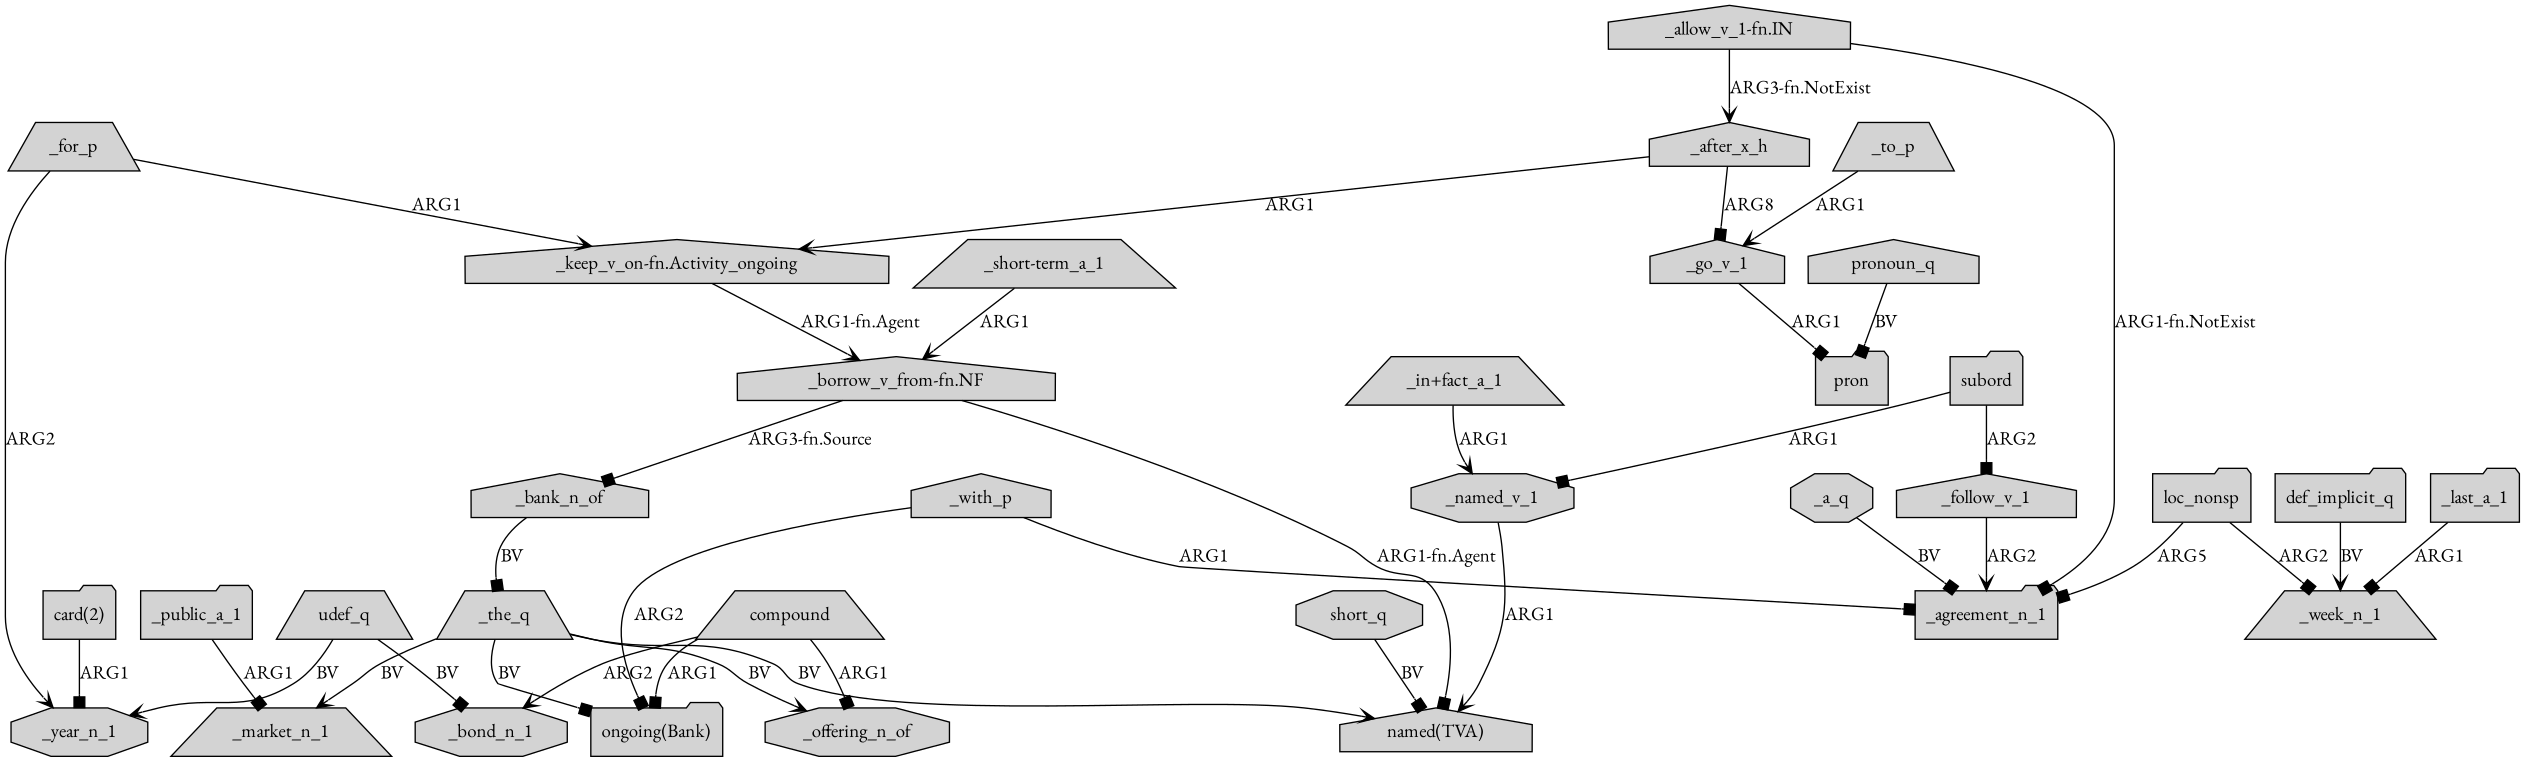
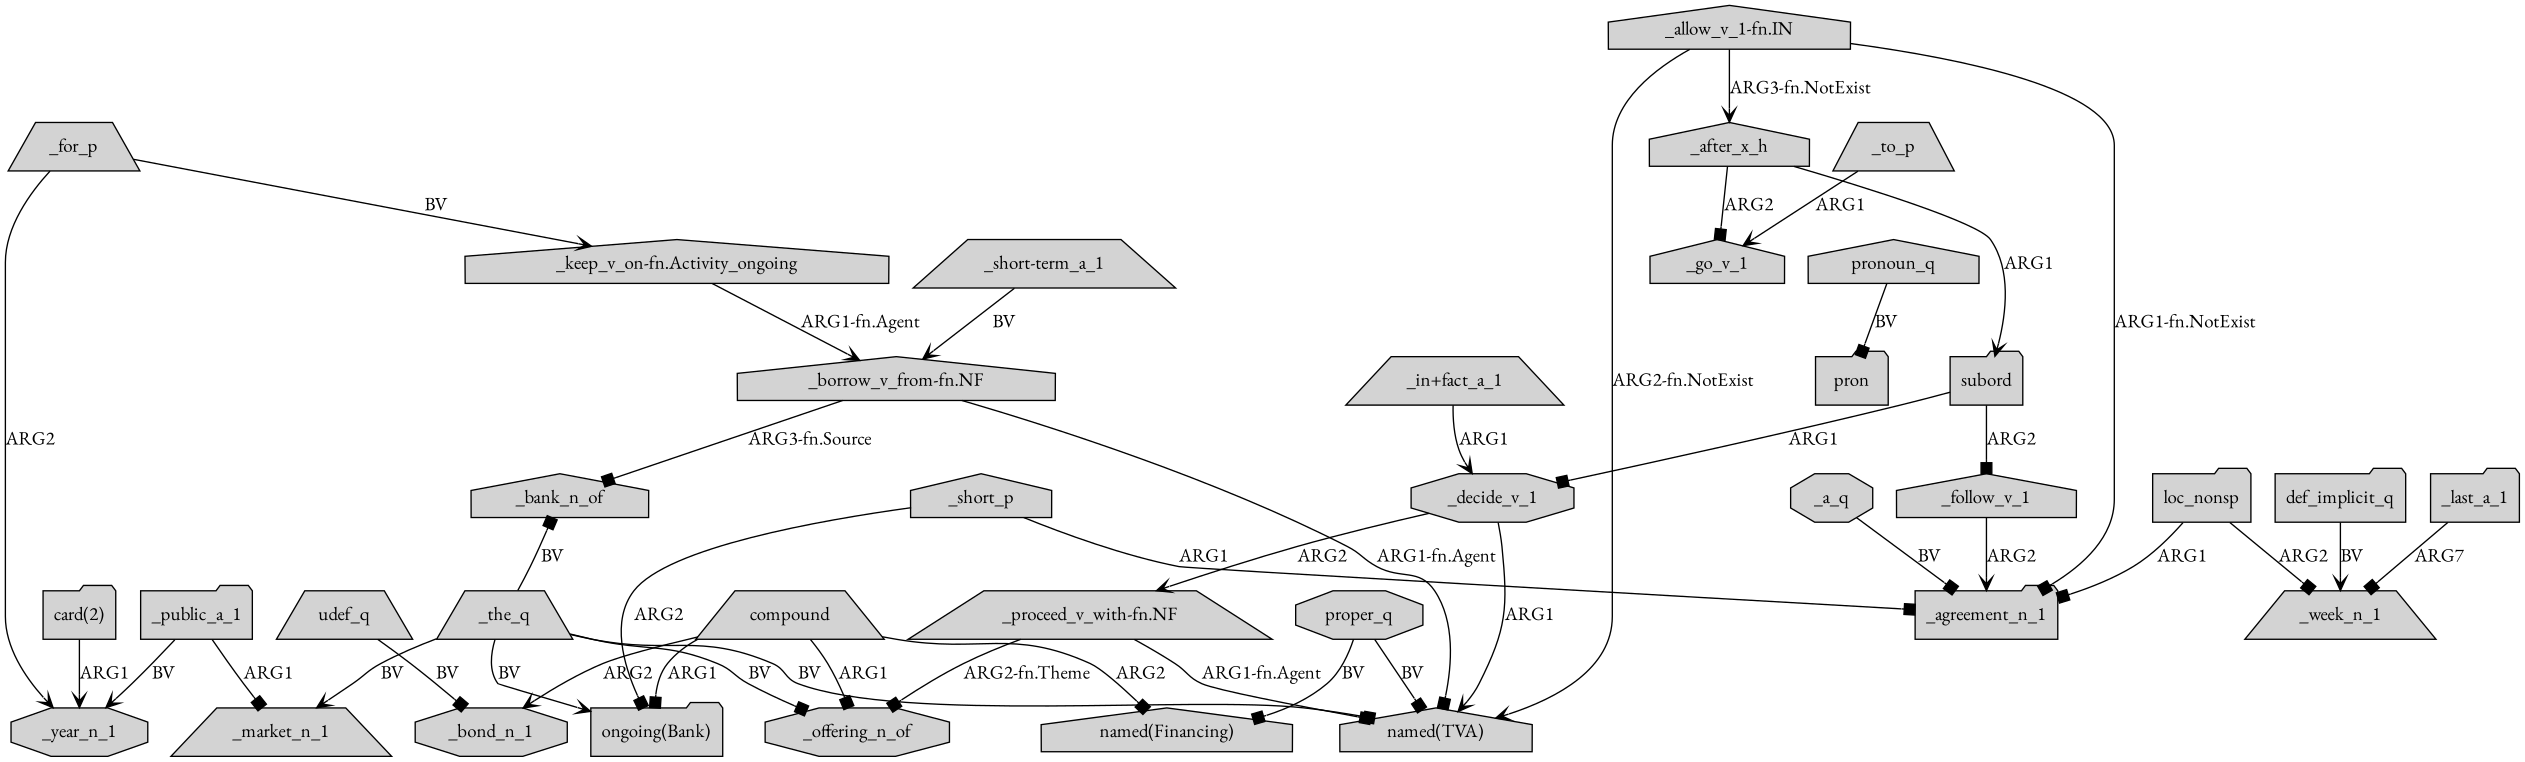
(1231, 202) -> (1945, 216)
(437, 205) -> (437, 205)
(1749, 205) -> (1749, 205)
(1776, 315) -> none
(1005, 322) -> (1005, 322)
none -> (1612, 392)
(981, 498) -> (981, 498)
(1493, 498) -> (1493, 498)
(502, 543) -> (533, 561)
(2182, 557) -> (2182, 557)
(2439, 557) -> (2439, 557)
none -> (1090, 615)
(1359, 615) -> (1359, 615)
(693, 655) -> (693, 655)
(79, 667) -> (79, 667)
(516, 689) -> (516, 689)
(244, 702) -> (146, 670)
(960, 705) -> (960, 705)
none -> (1167, 732)
